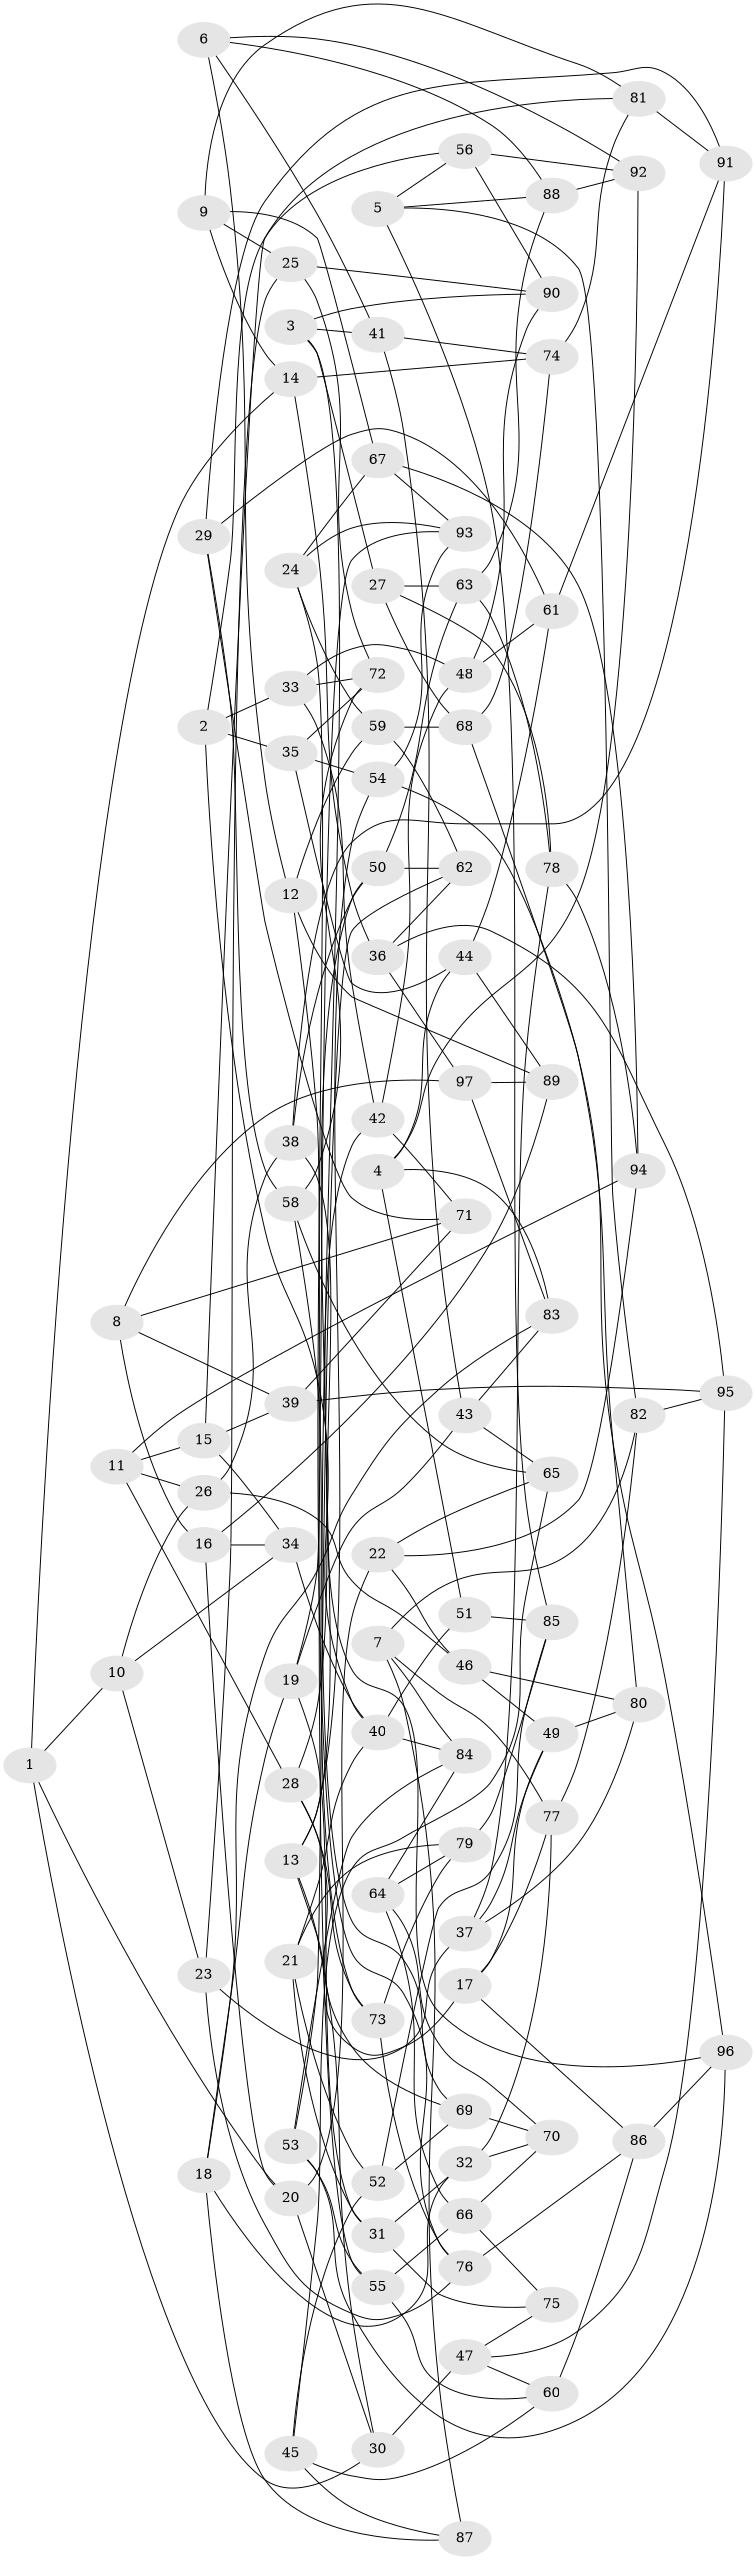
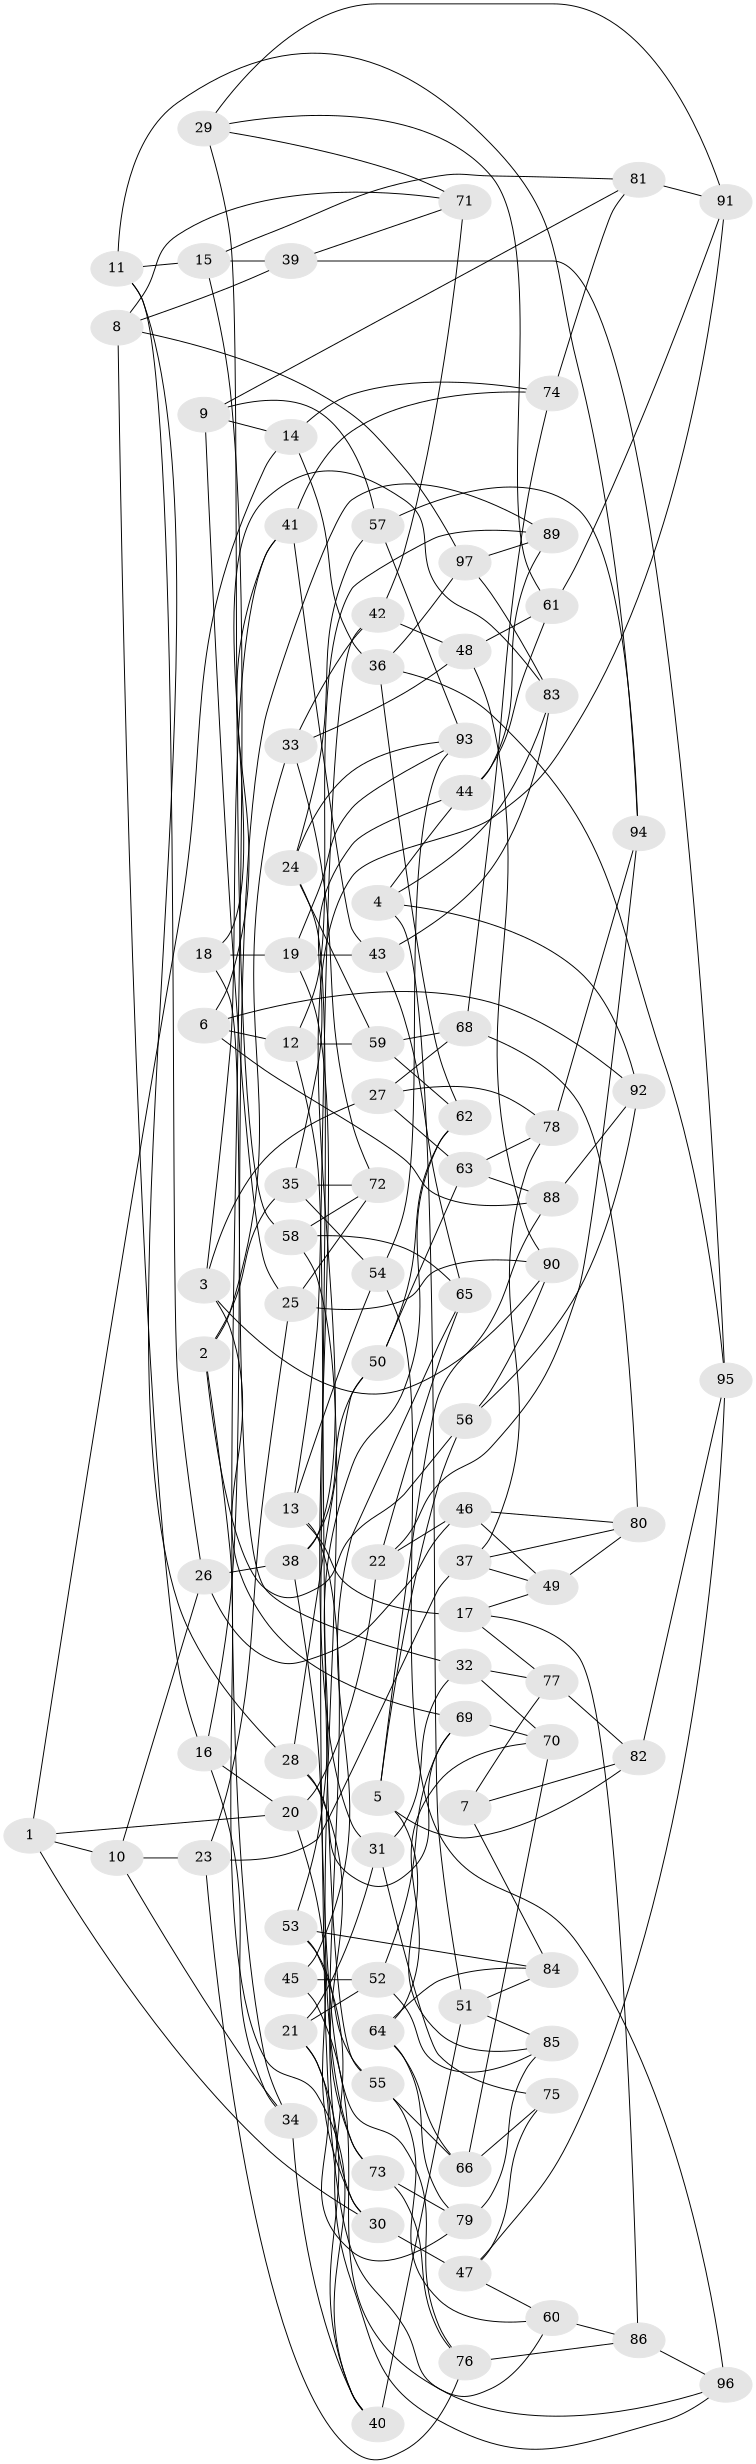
(378, 460) -> (378, 526)
(422, 1744) -> (508, 1988)
(465, 2539) -> none
